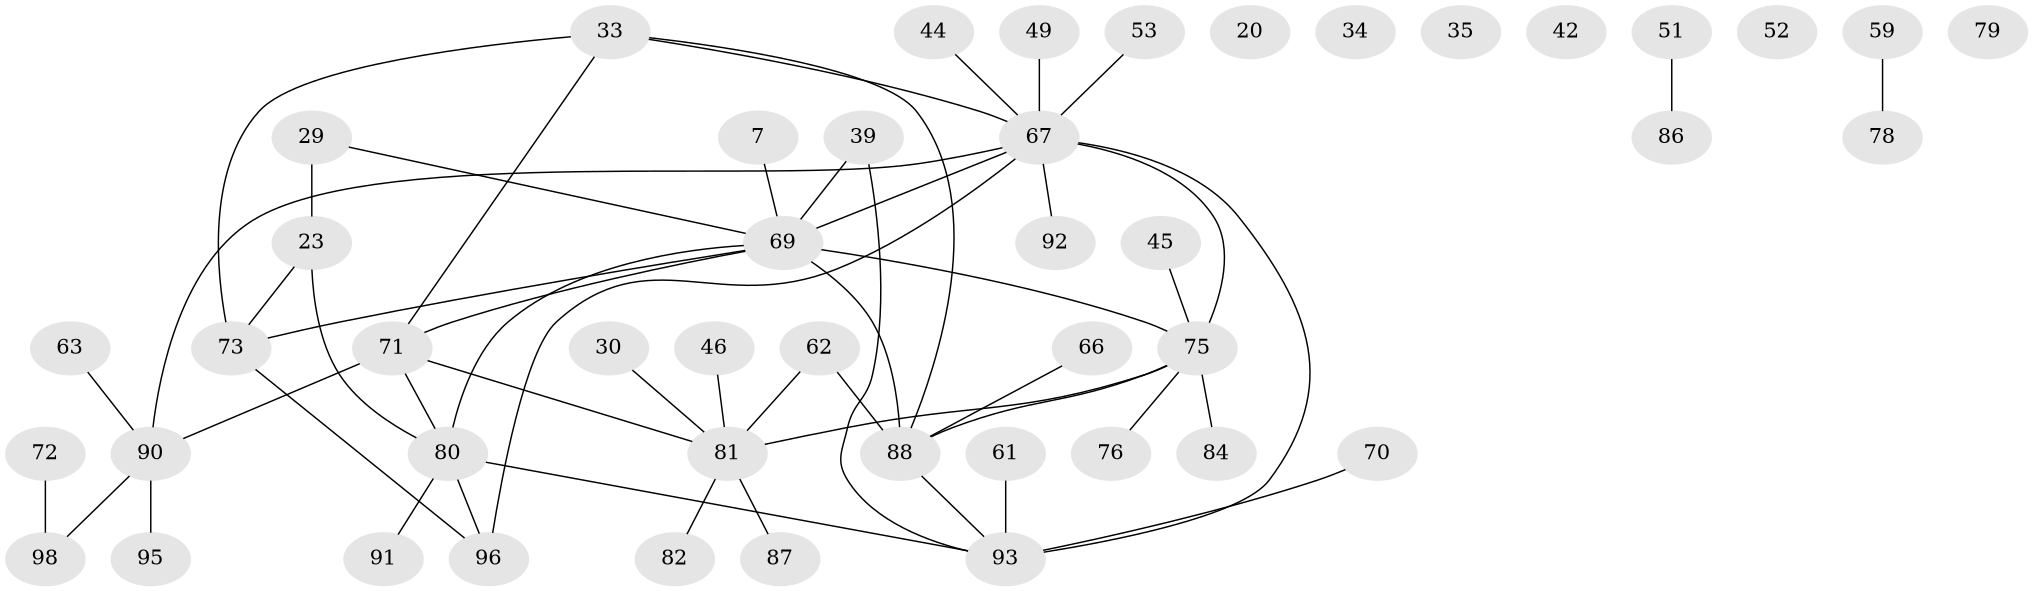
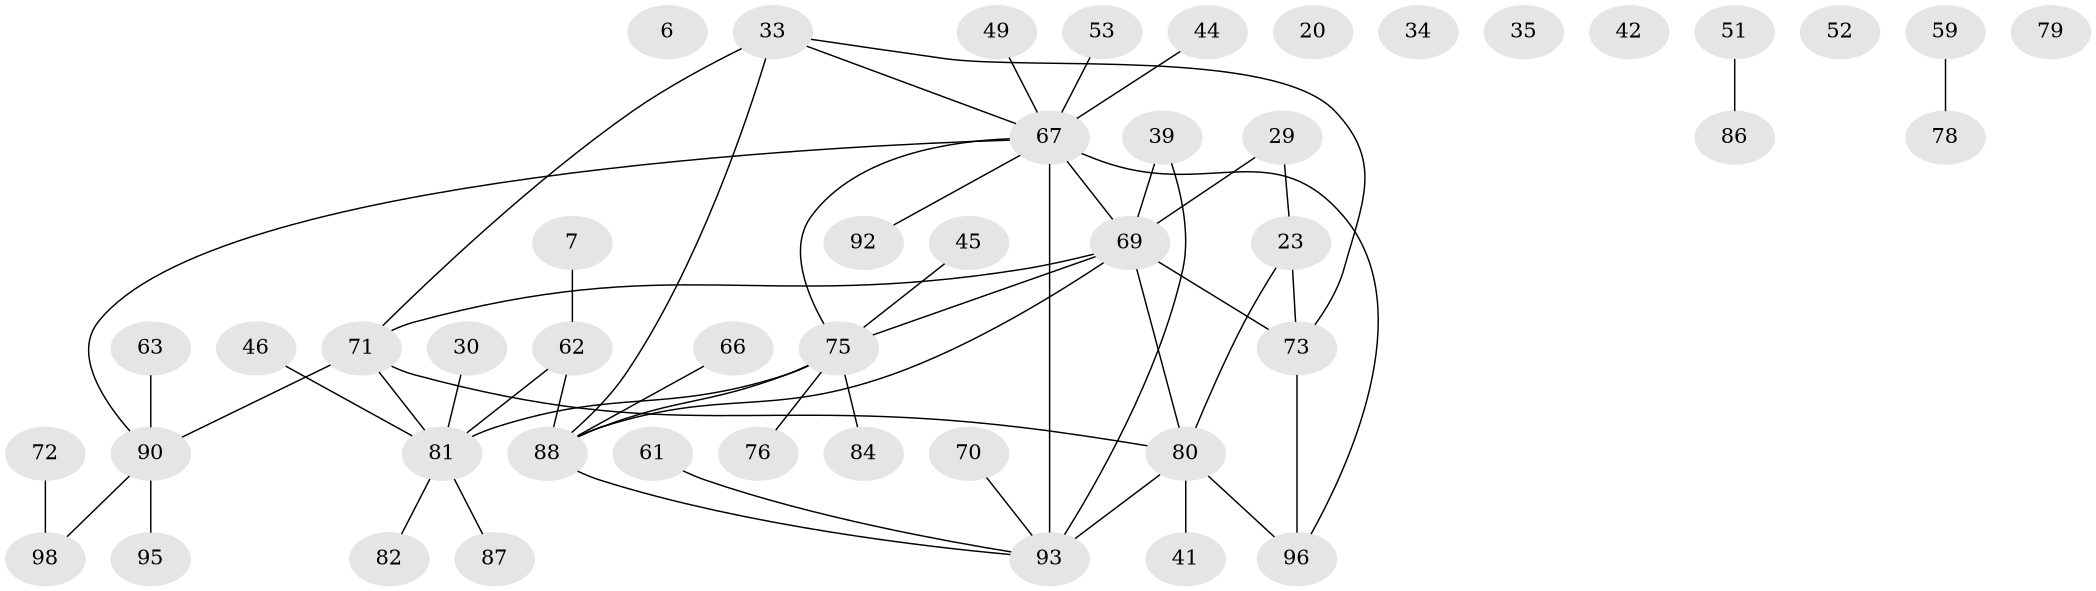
none -> (668, 32)
(771, 190) -> (572, 301)
(384, 559) -> (1186, 559)
